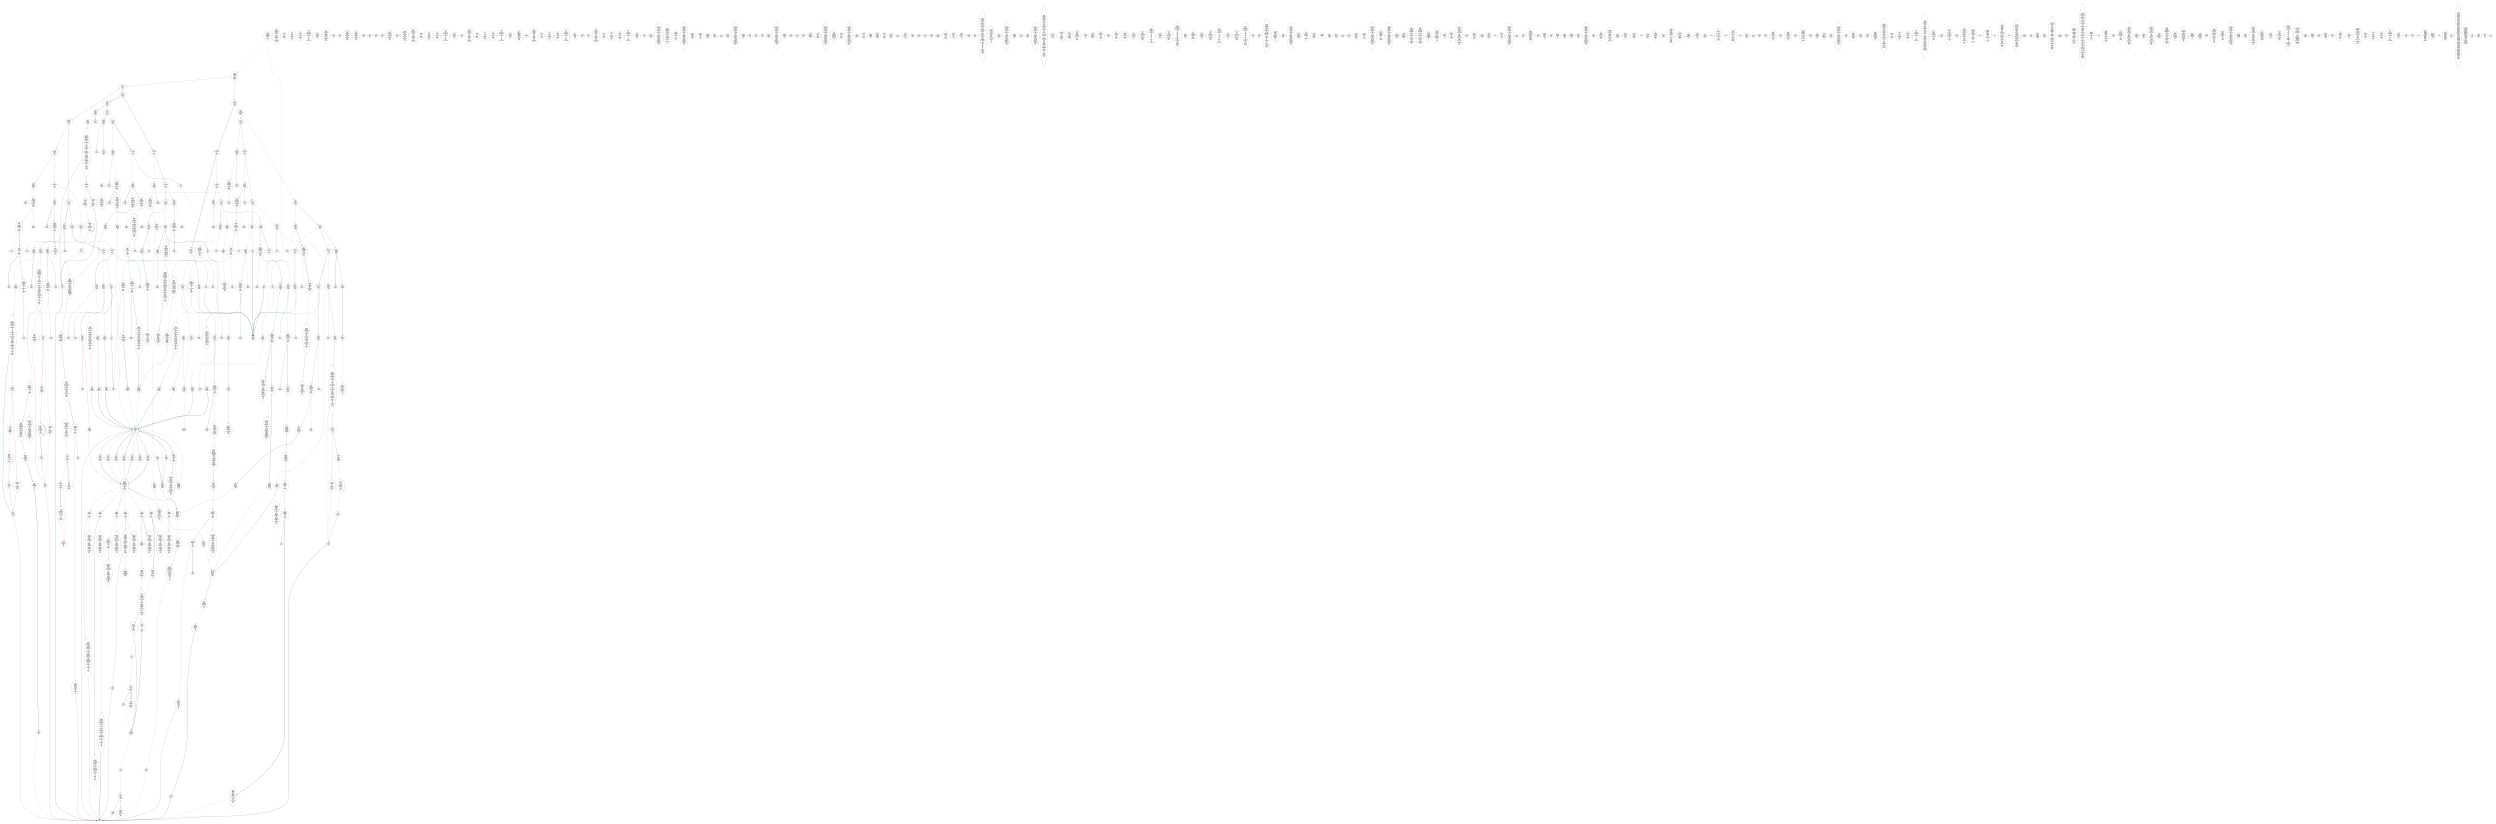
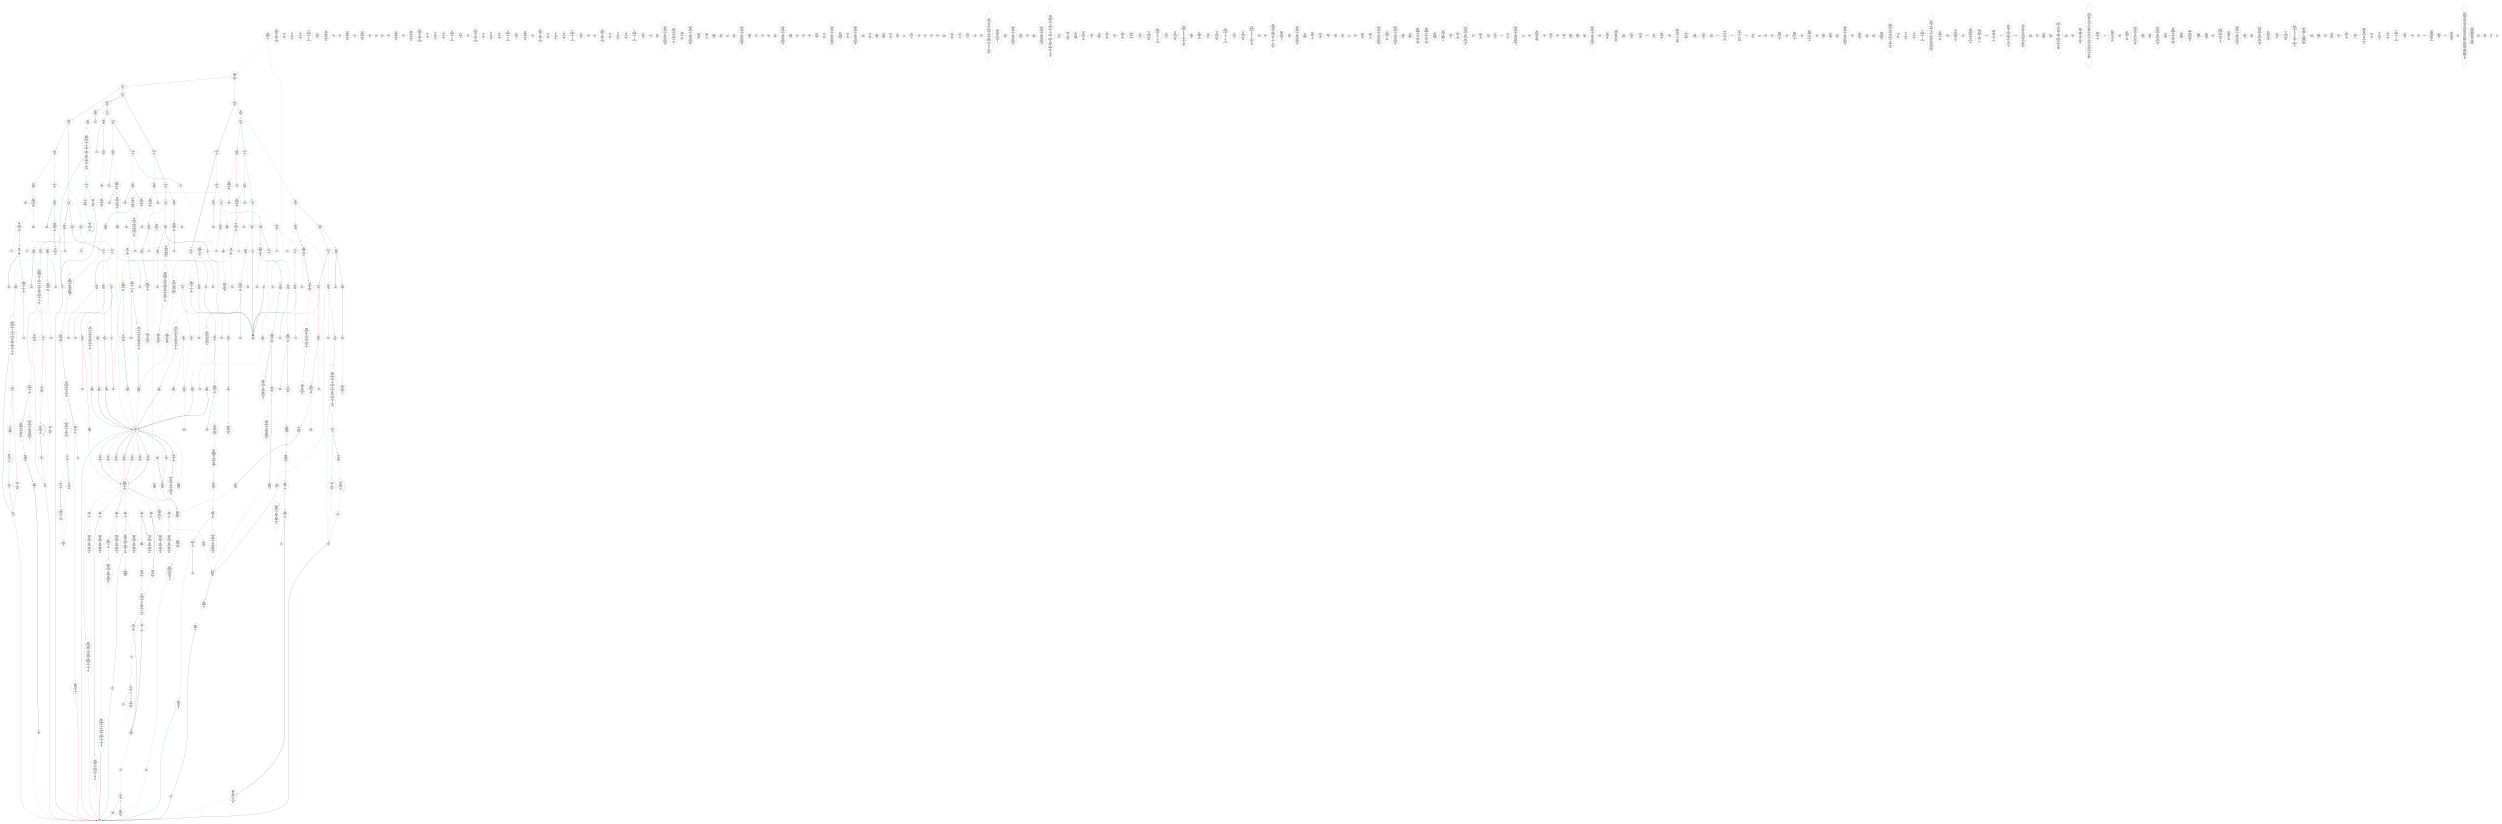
none -> (355, 36)
